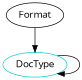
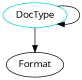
(35, 37) -> (35, 37)
